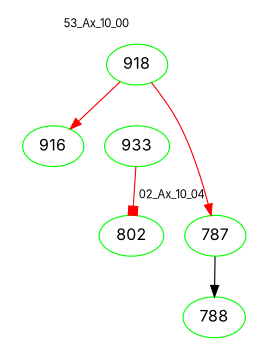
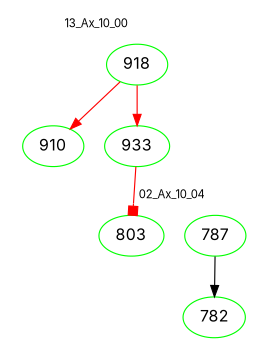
(96, 24) -> (96, 24)
(187, 140) -> (137, 100)
(53, 146) -> (53, 146)
(131, 236) -> (131, 236)
(214, 317) -> (214, 317)
